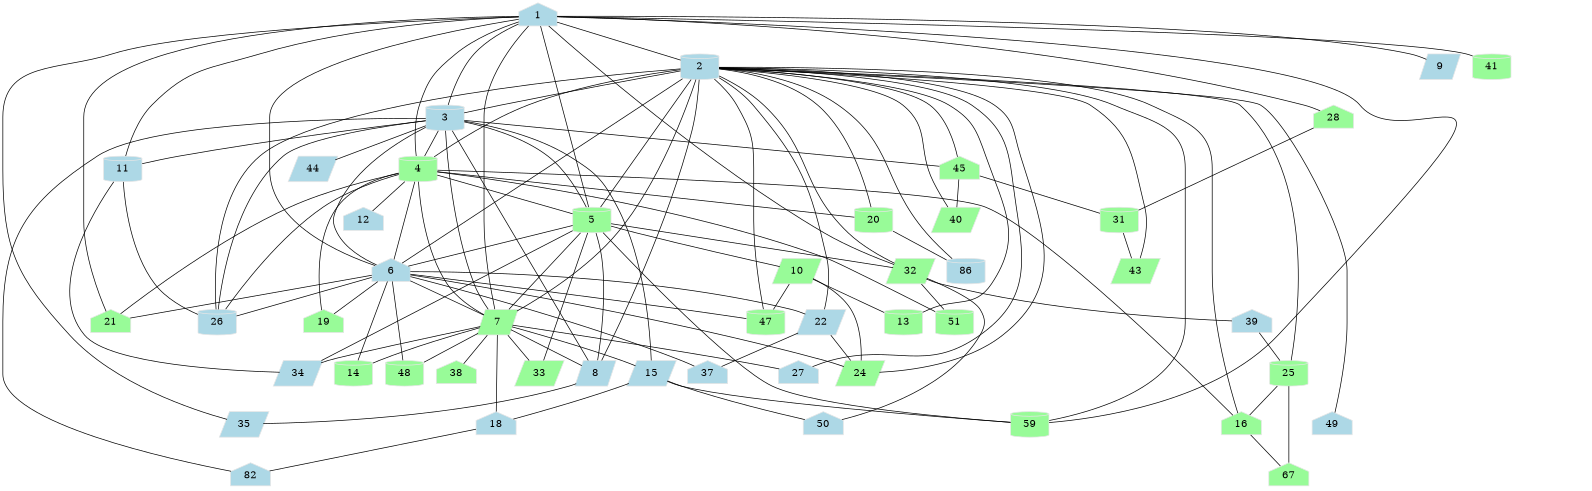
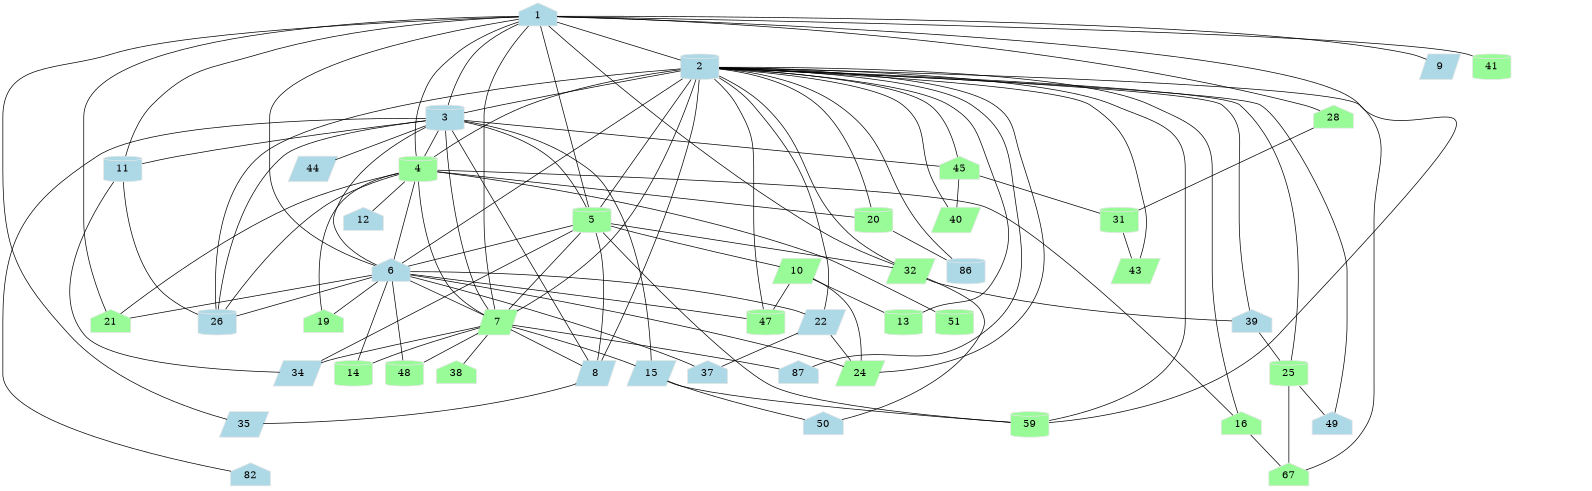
none -> (1269, 91)
none -> (1219, 104)
(498, 193) -> none
(933, 297) -> none
(539, 373) -> none
(798, 373) -> (798, 373)
(1263, 401) -> (1312, 401)
(496, 424) -> none
